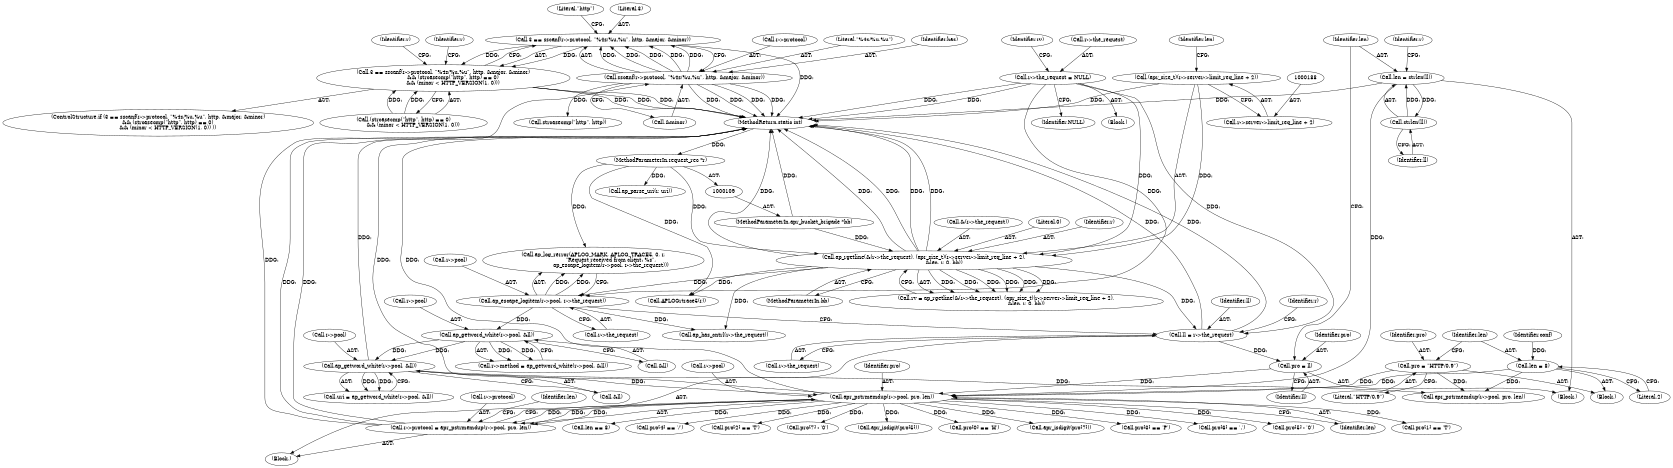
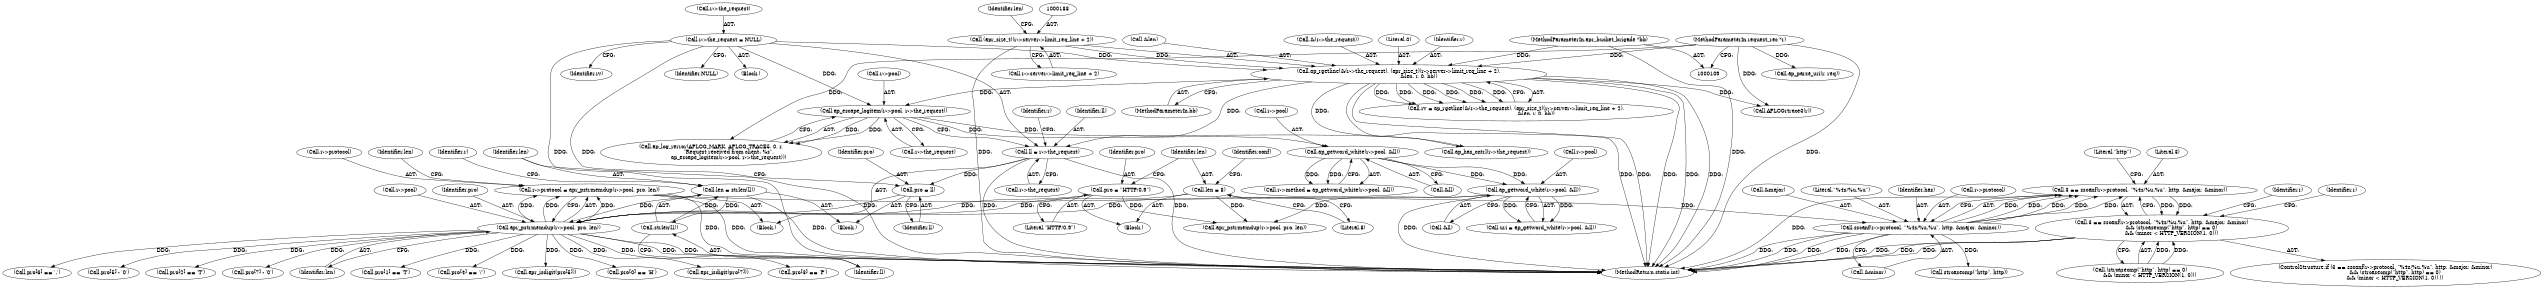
none -> (1144, 40)
(1039, 58) -> (629, 46)
(1289, 99) -> (1046, 23)
(717, 141) -> (1795, 144)
(715, 176) -> (1728, 56)
none -> (1768, 190)
(640, 192) -> (1807, 74)
(756, 206) -> (1675, 50)
(1214, 207) -> (1006, 93)
(677, 301) -> (1782, 112)
(1540, 351) -> (1237, 175)
(1650, 397) -> (1353, 228)
(591, 428) -> none
